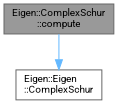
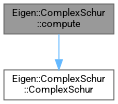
(59, 85) -> (59, 85)
